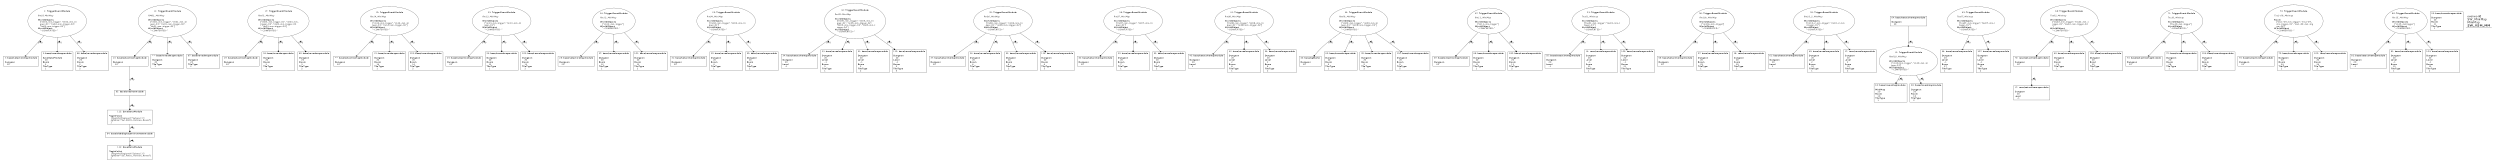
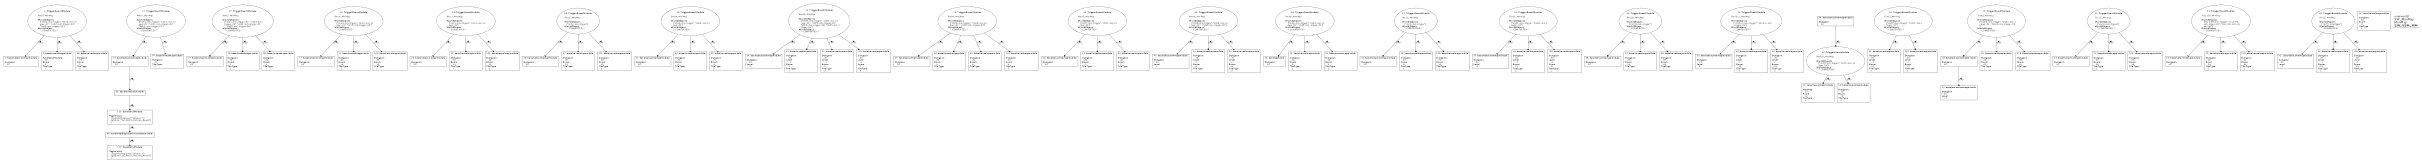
(2278, 20) -> (2210, 20)
(167, 61) -> none
(1413, 61) -> none
